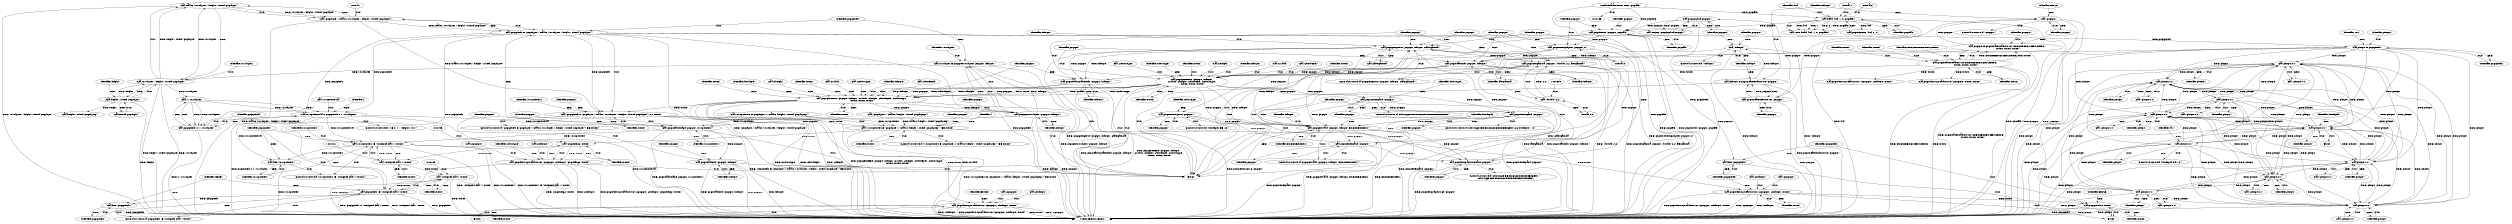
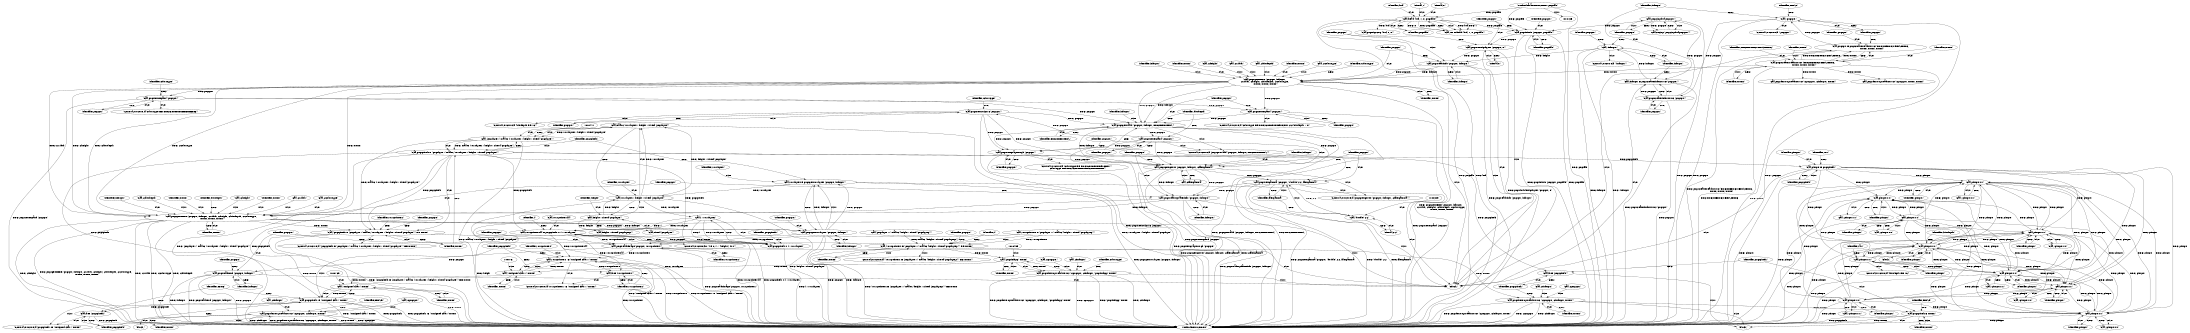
(1589, 56) -> (1543, 56)
(1269, 76) -> (1067, 153)
(1471, 162) -> (1016, 152)
